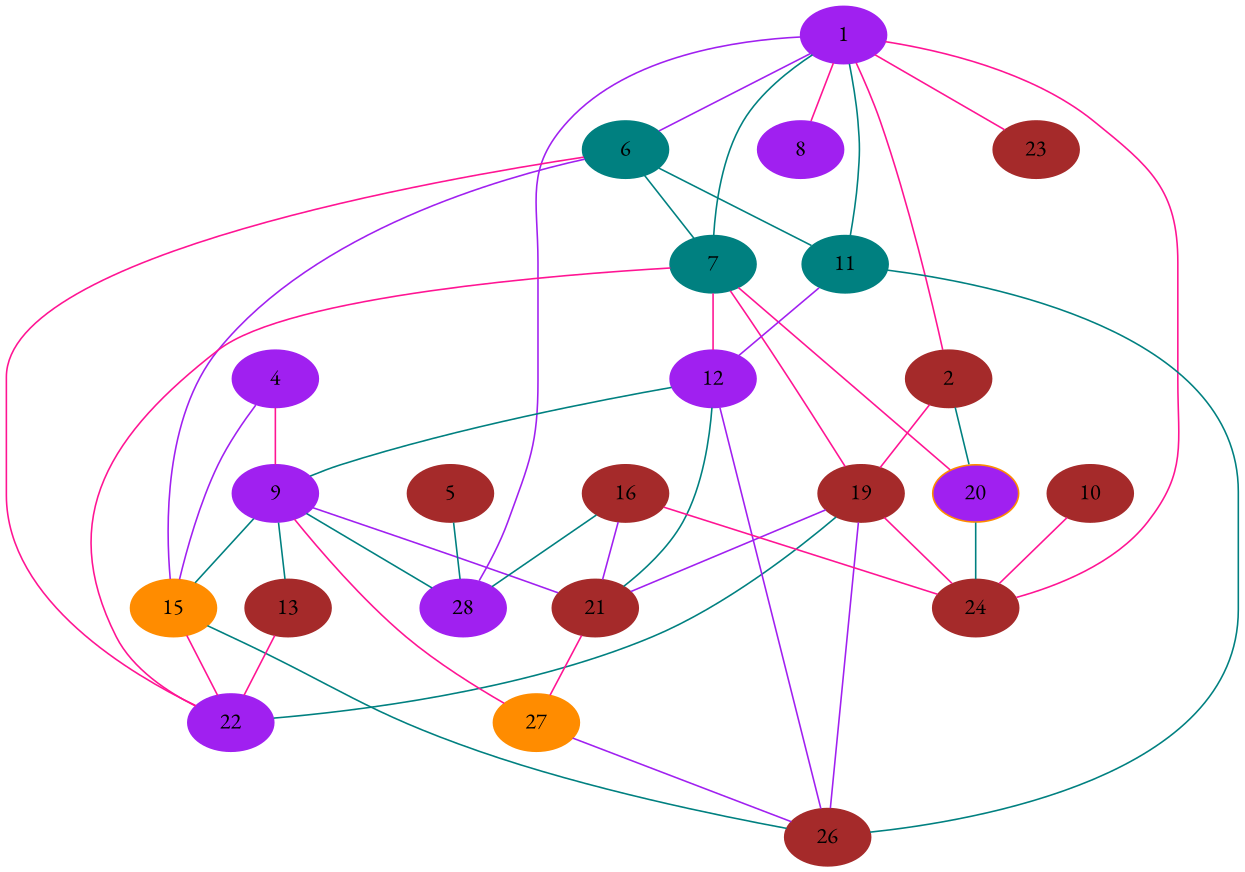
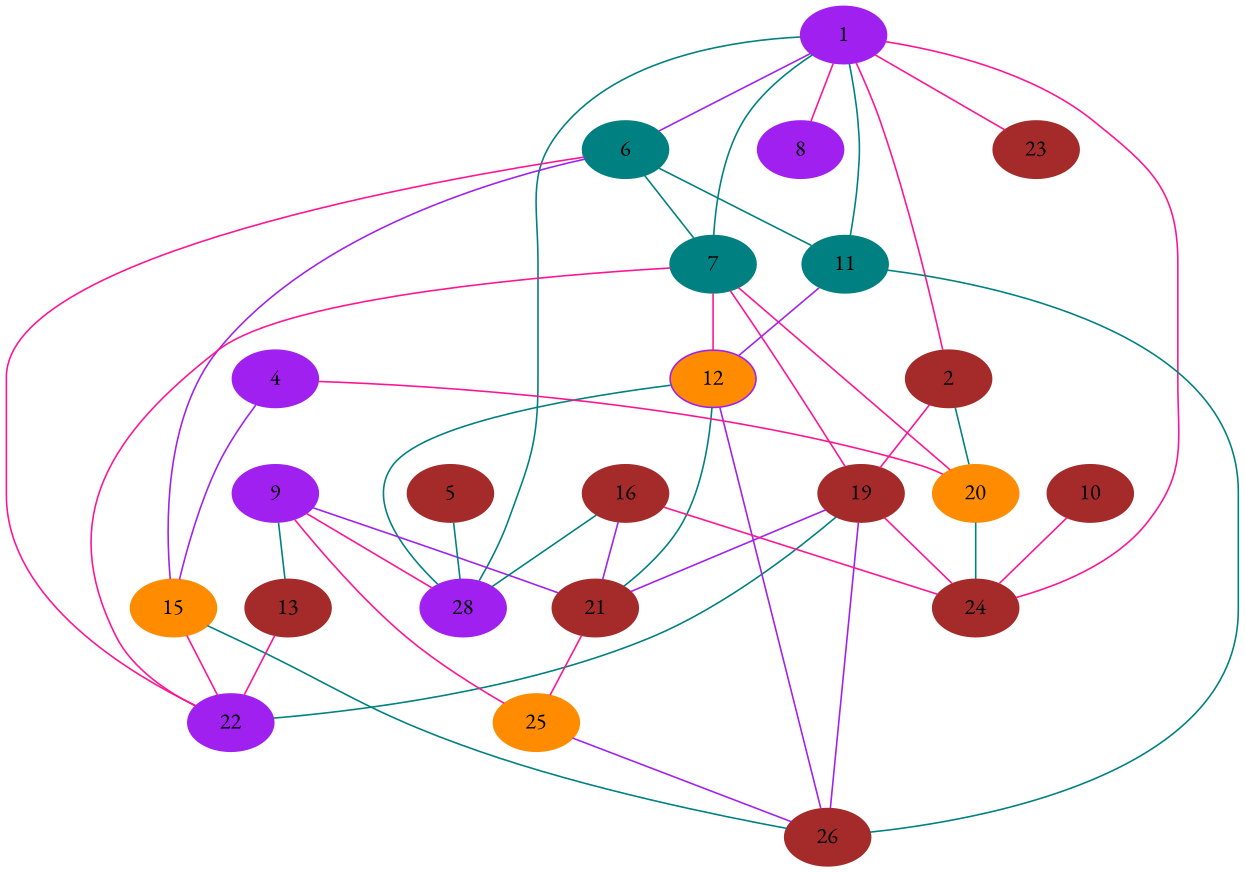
(537, 226) -> (537, 226)
(713, 379) -> (713, 379)
(489, 425) -> (460, 428)
(275, 436) -> (634, 408)
(976, 493) -> (976, 493)
(224, 551) -> none
(369, 551) -> (369, 551)
(536, 723) -> (536, 723)
